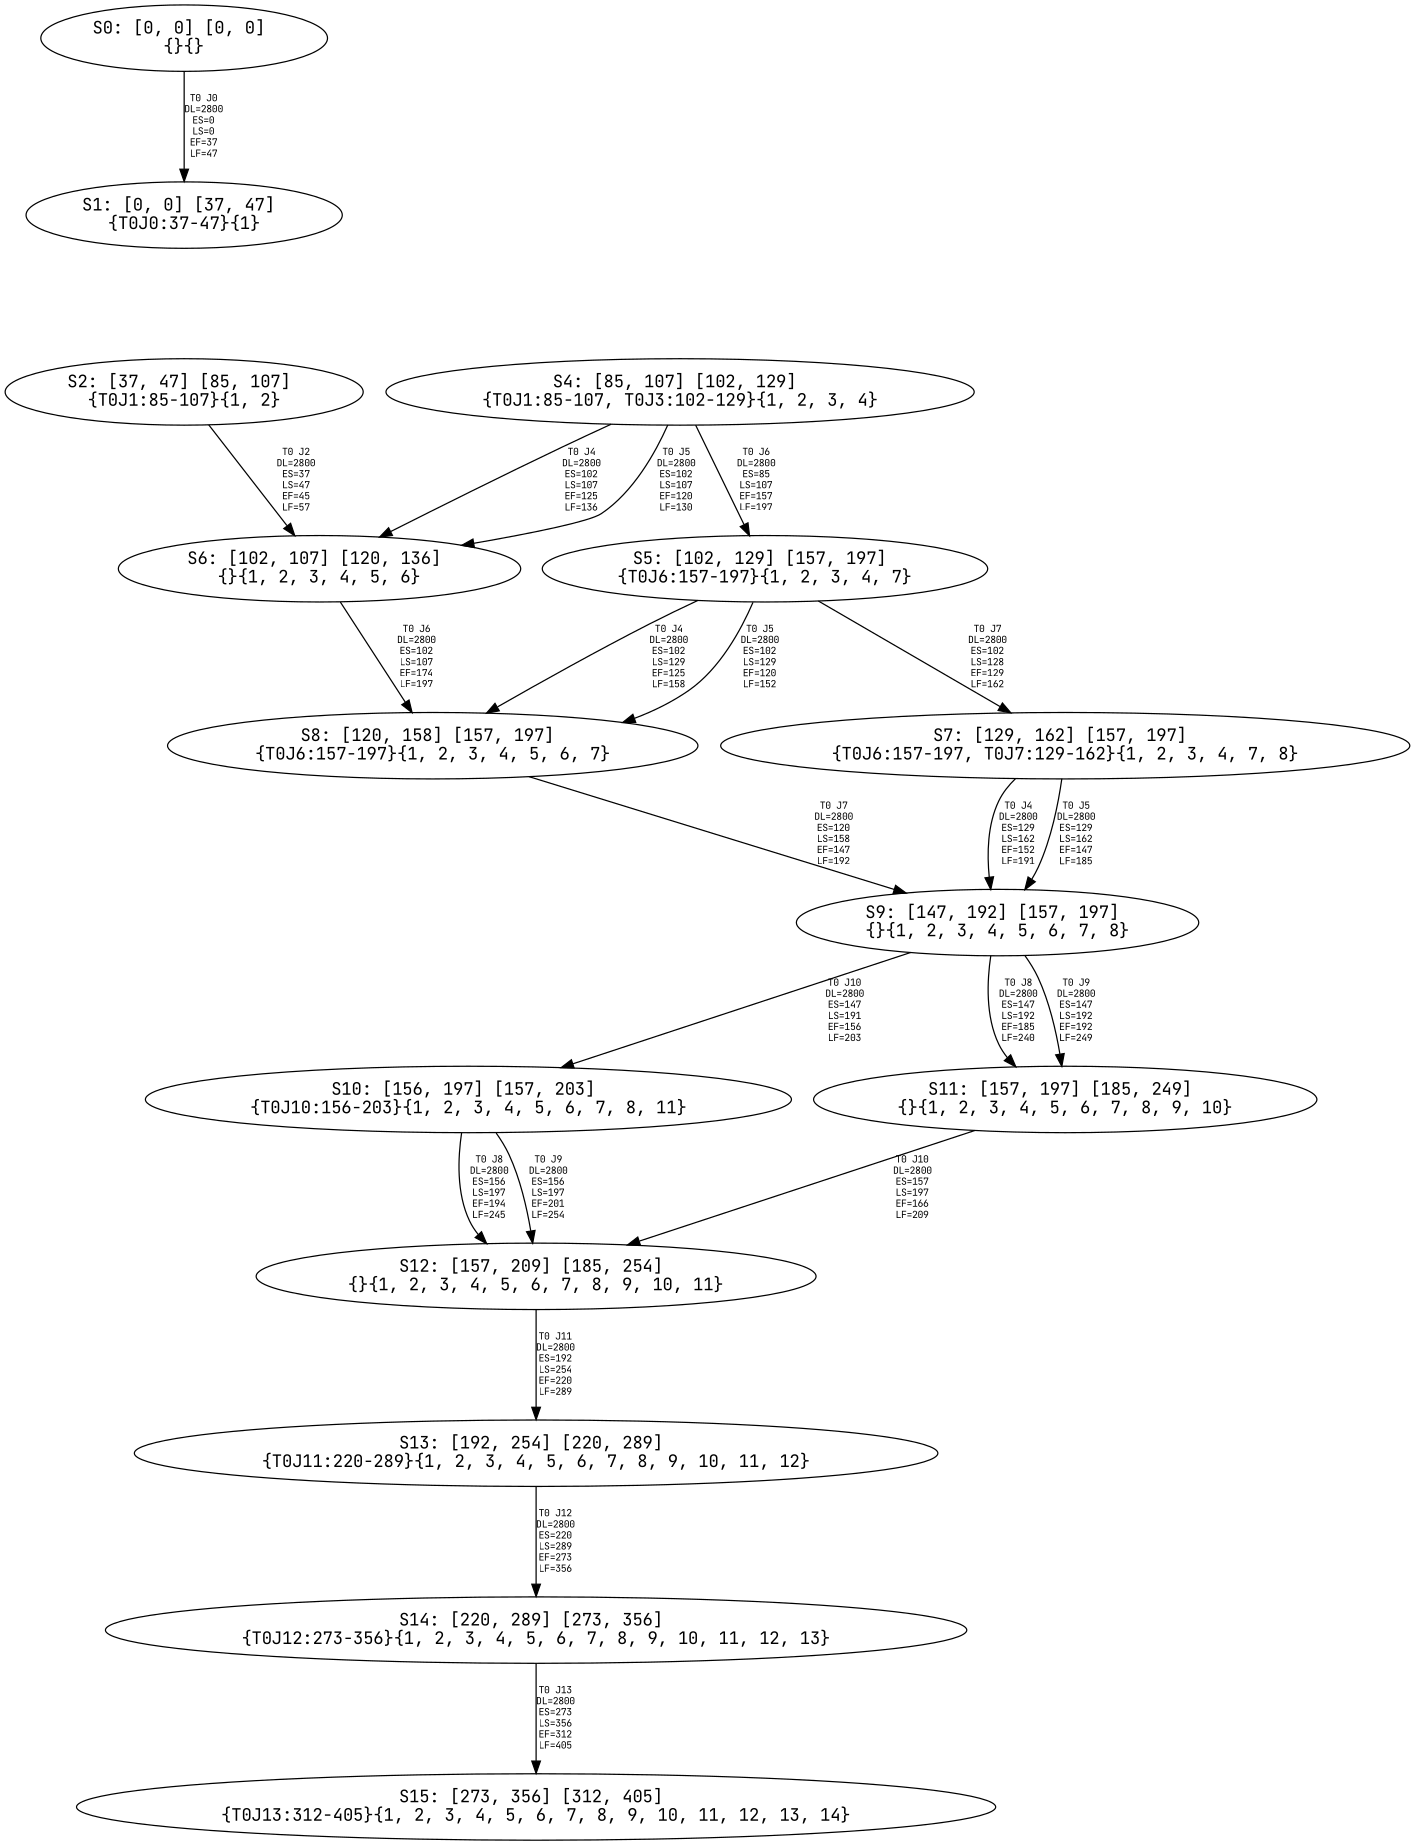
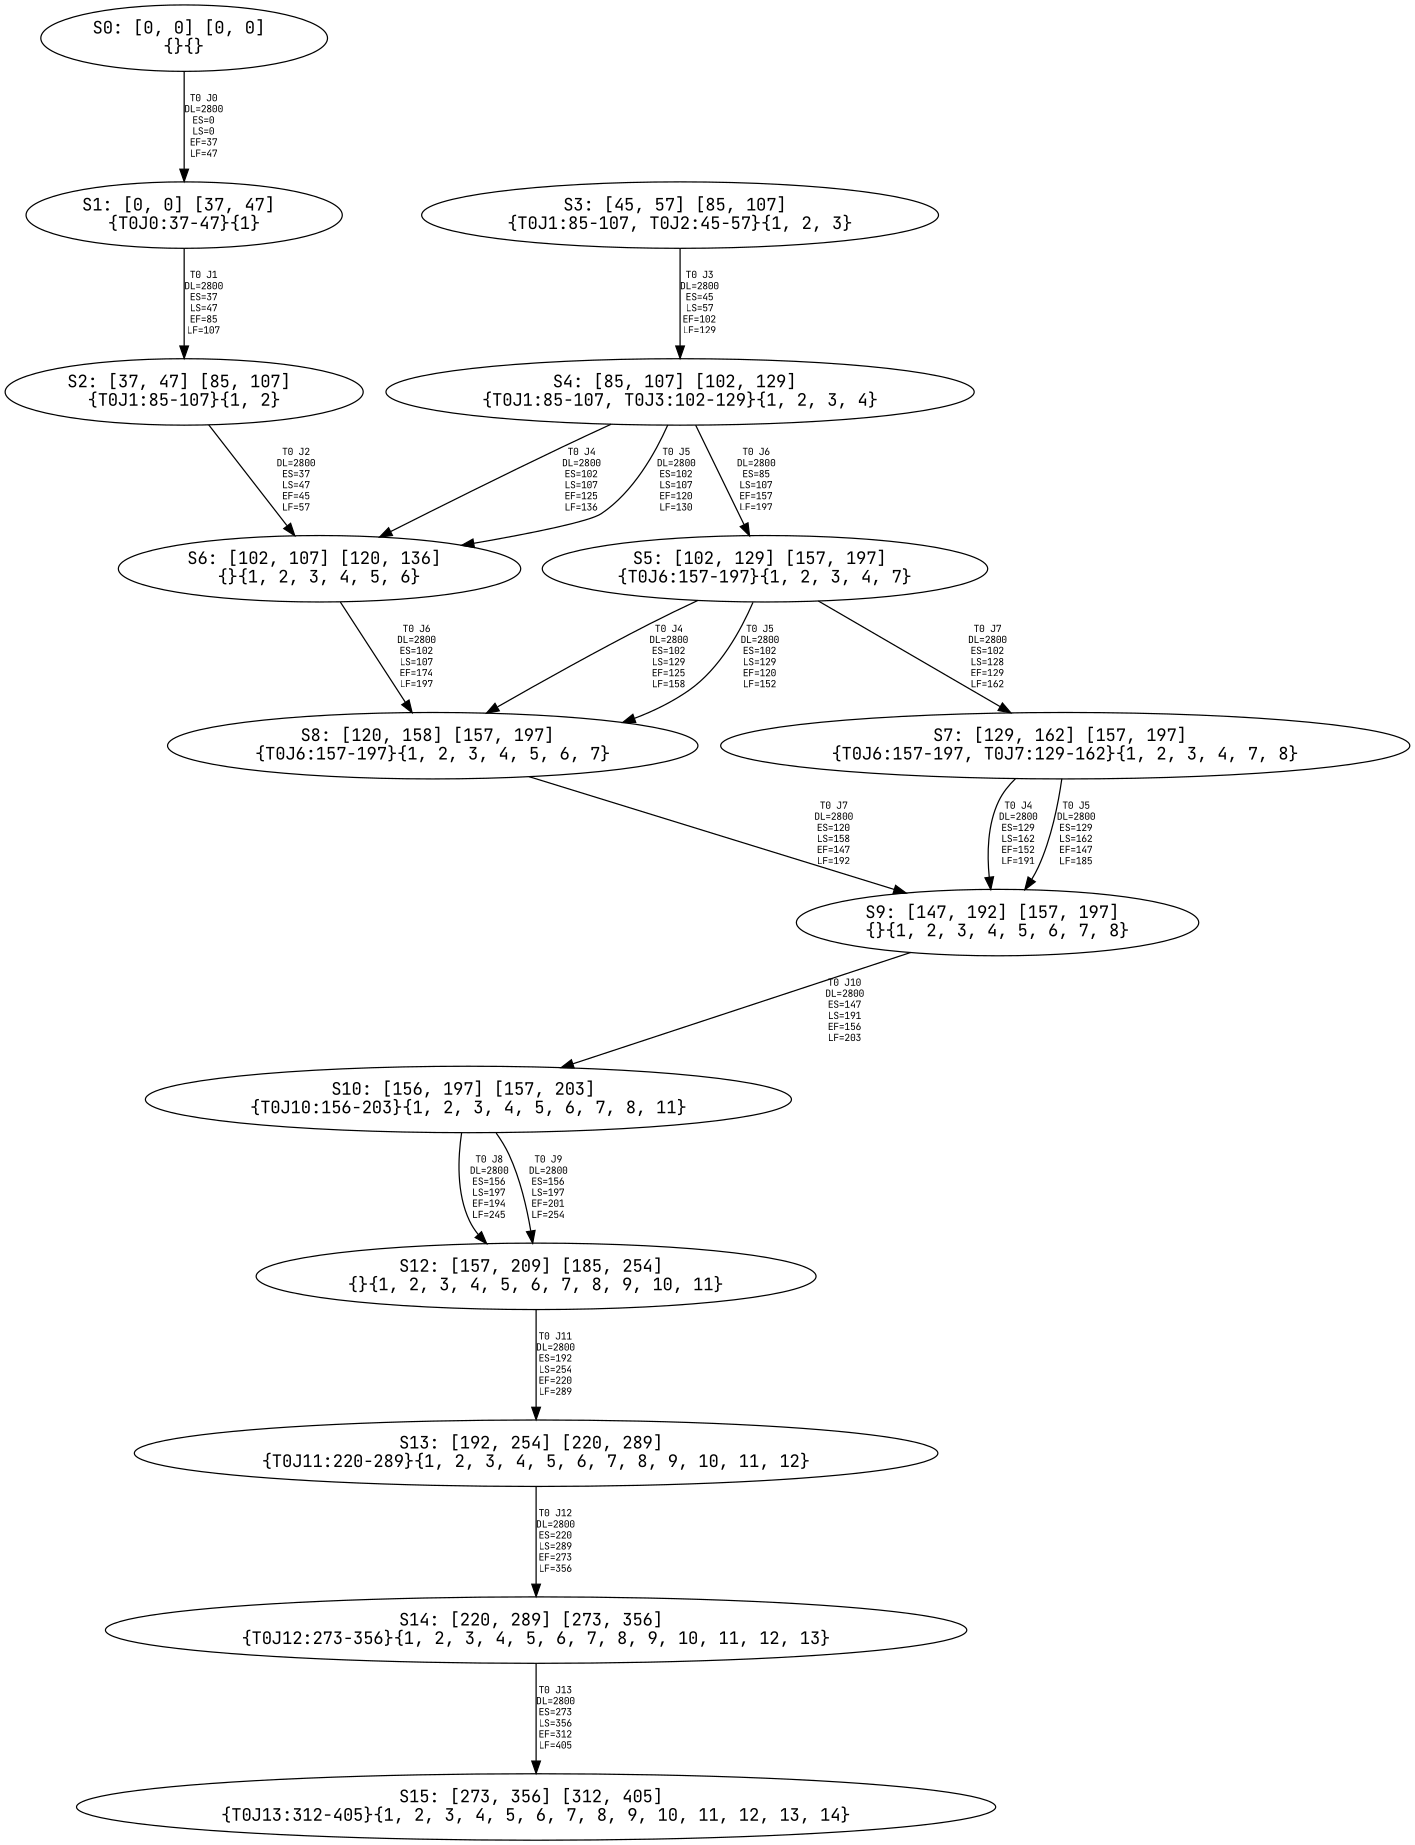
none -> (680, 215)
none -> (184, 297)
(1065, 1099) -> none
